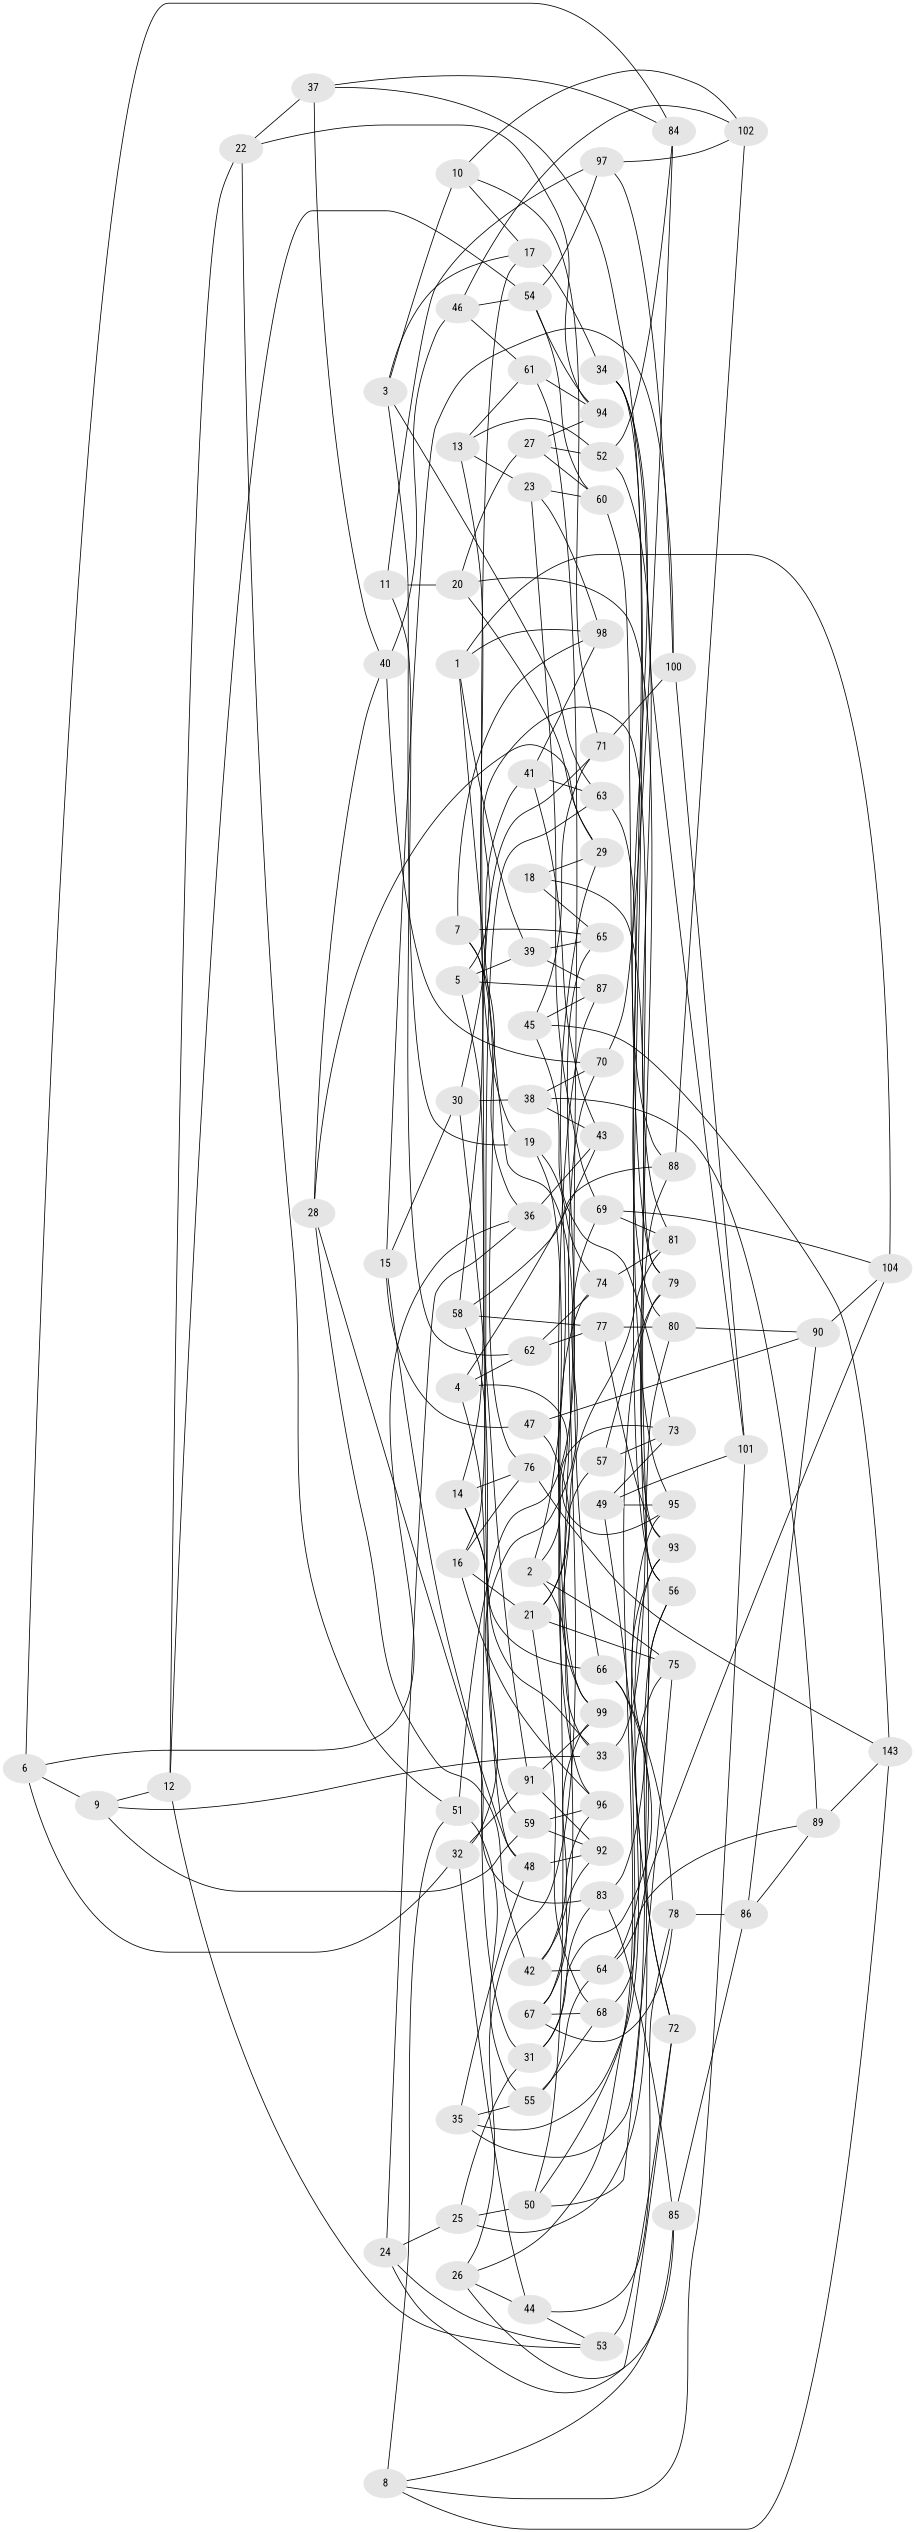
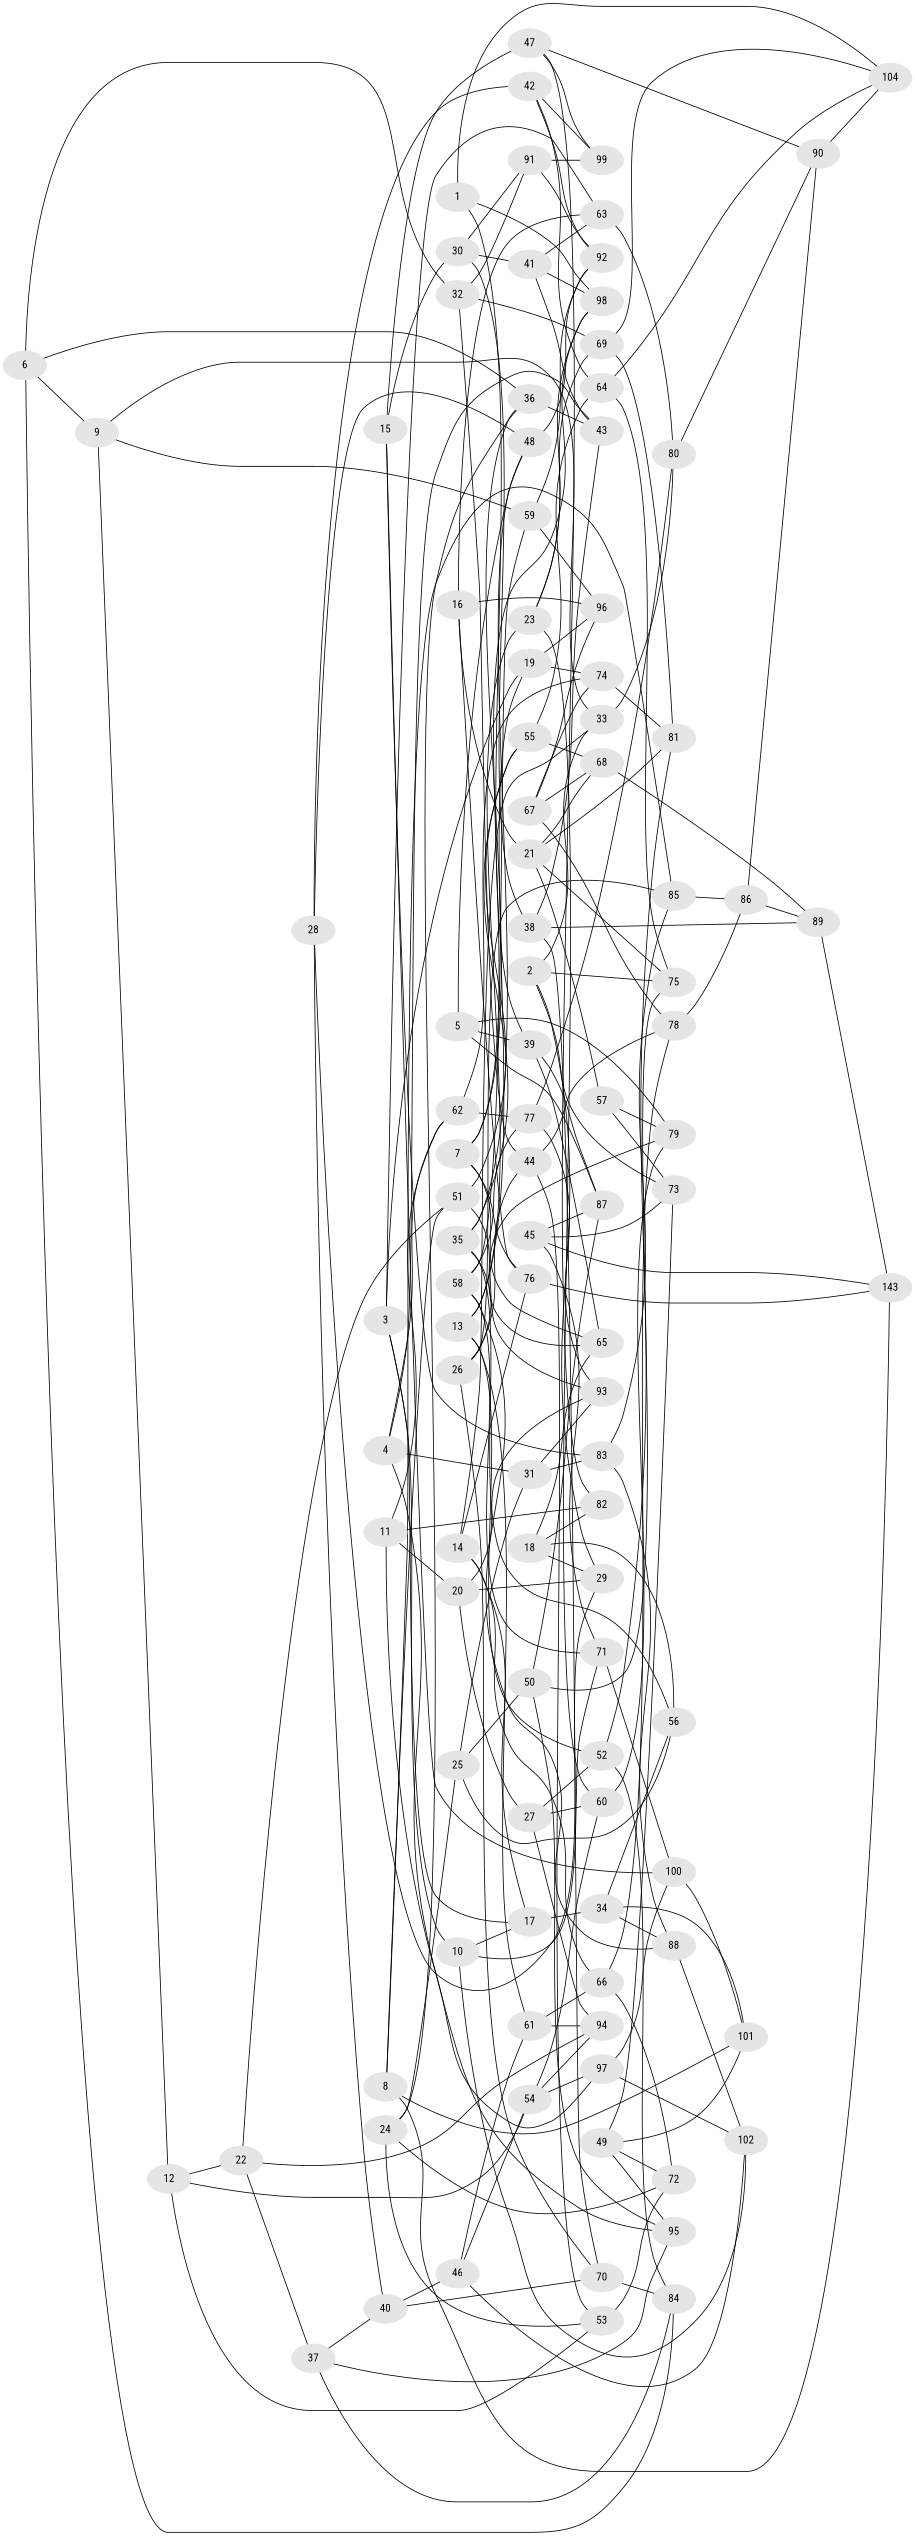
(542, 1185) -> none
none -> (602, 1505)
